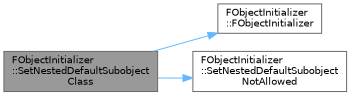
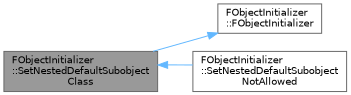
(170, 78) -> (180, 65)
